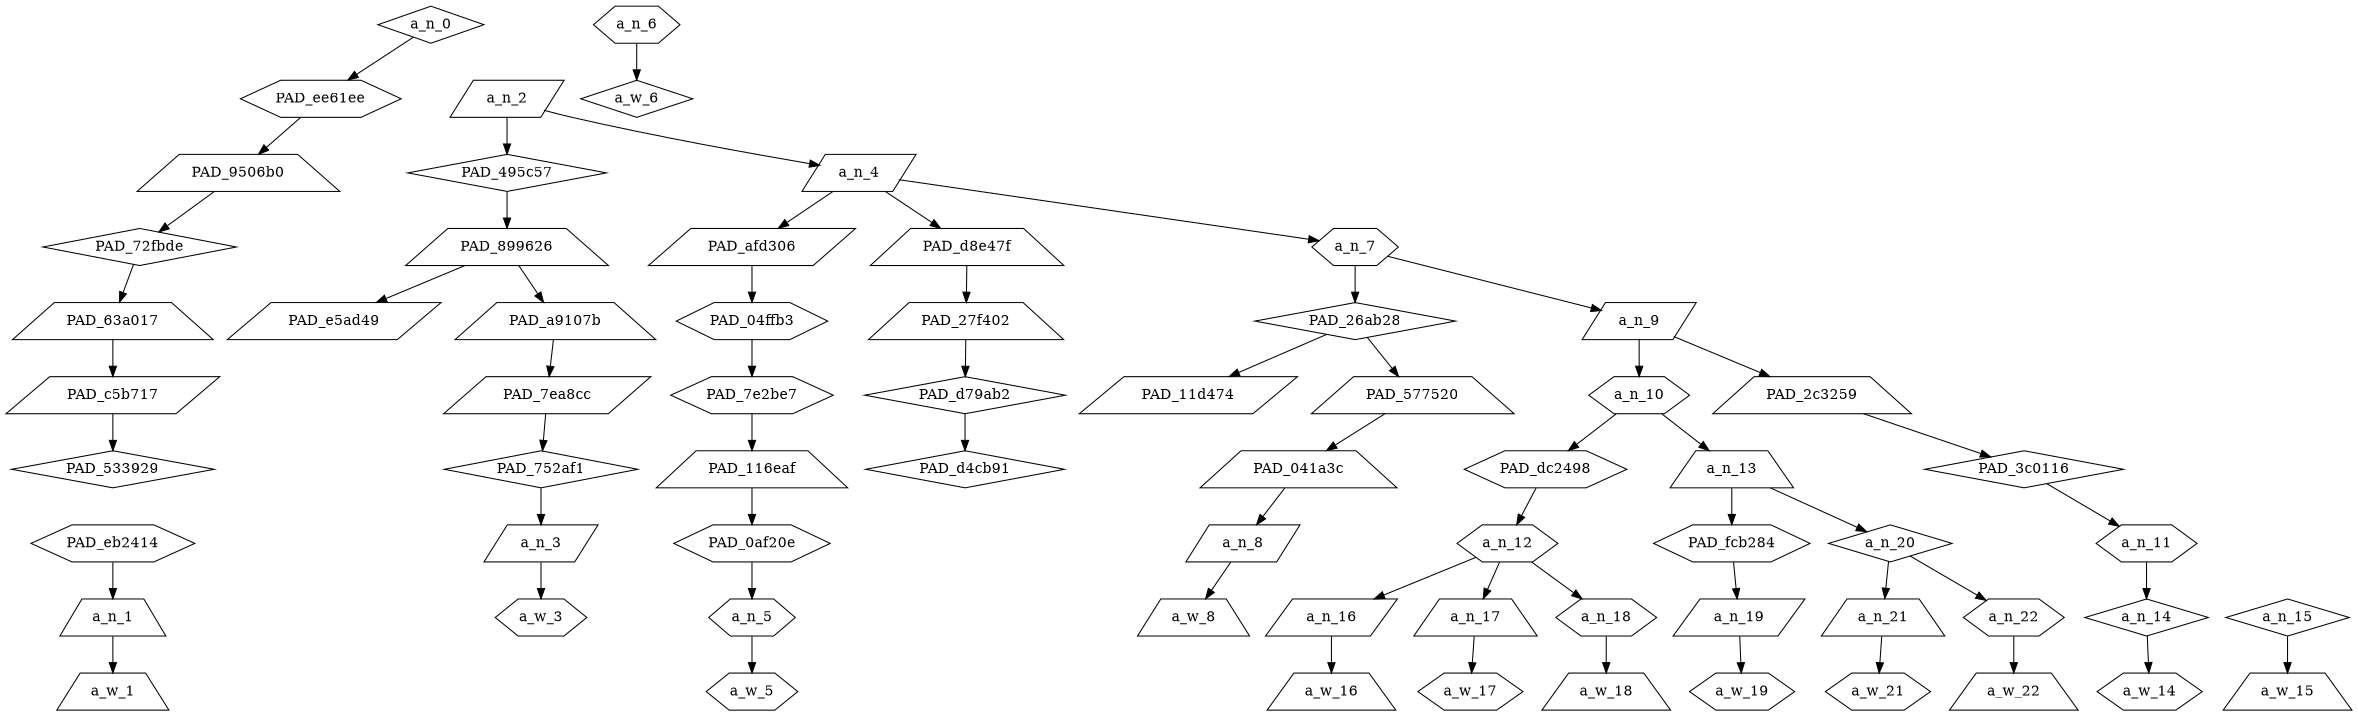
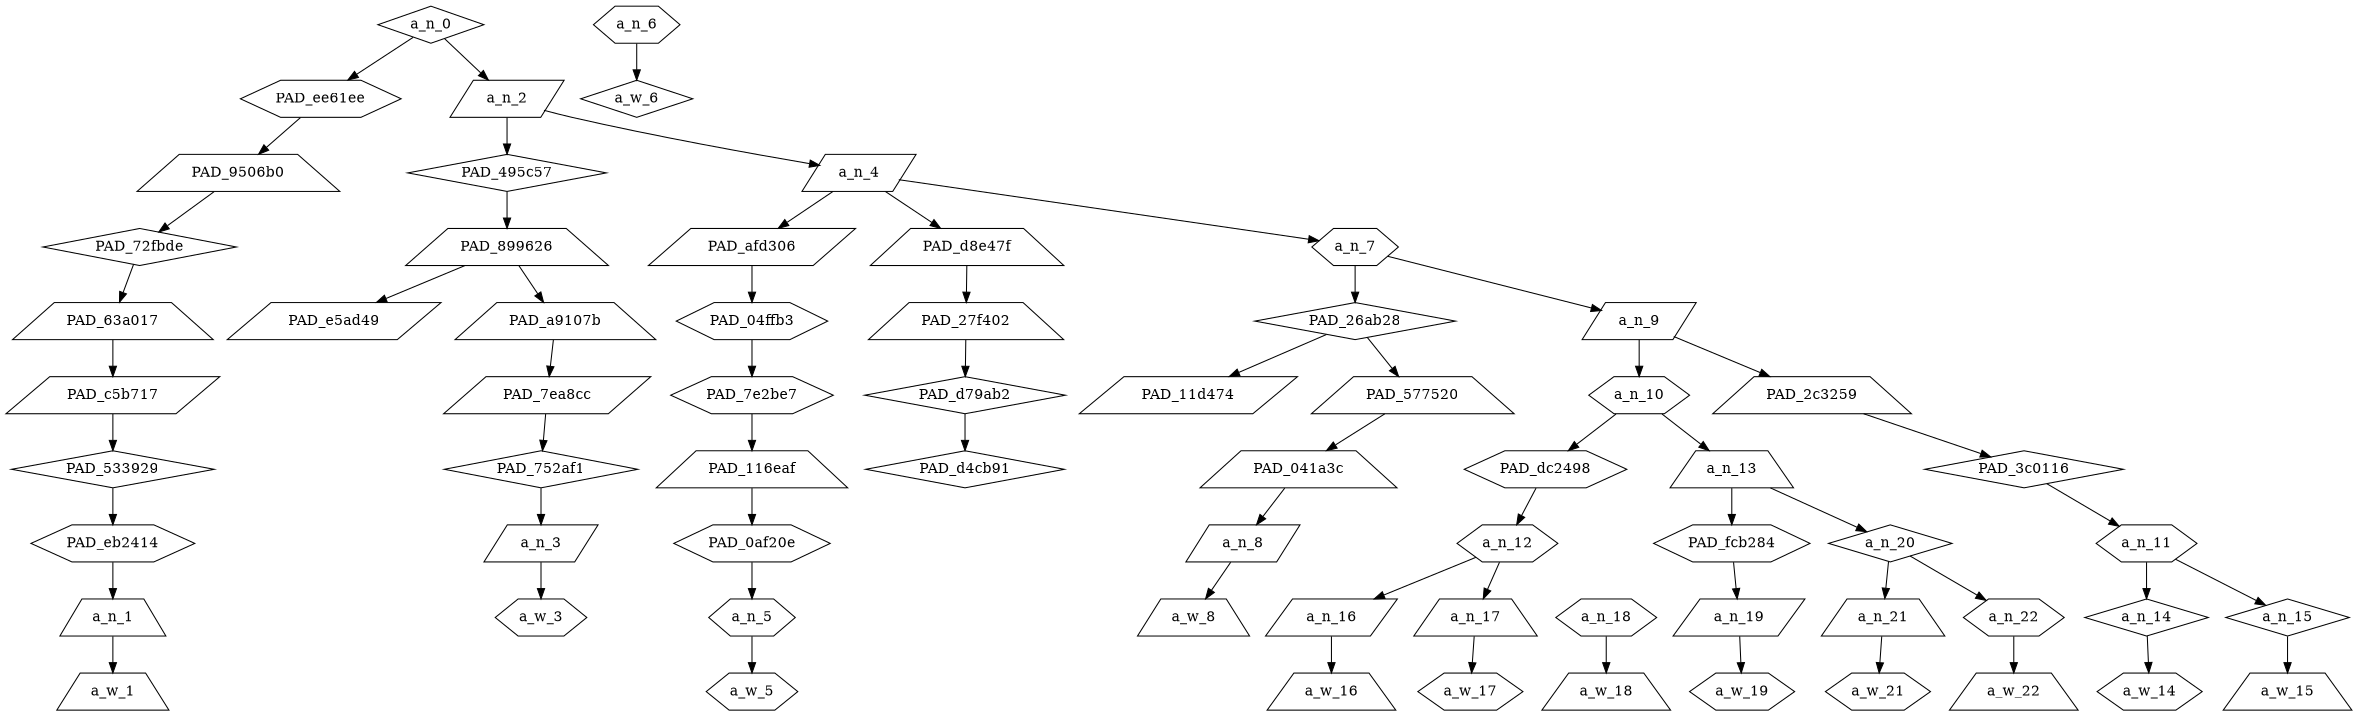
none -> (463, 56)
none -> (113, 501)
(1553, 577) -> none
none -> (2216, 580)
